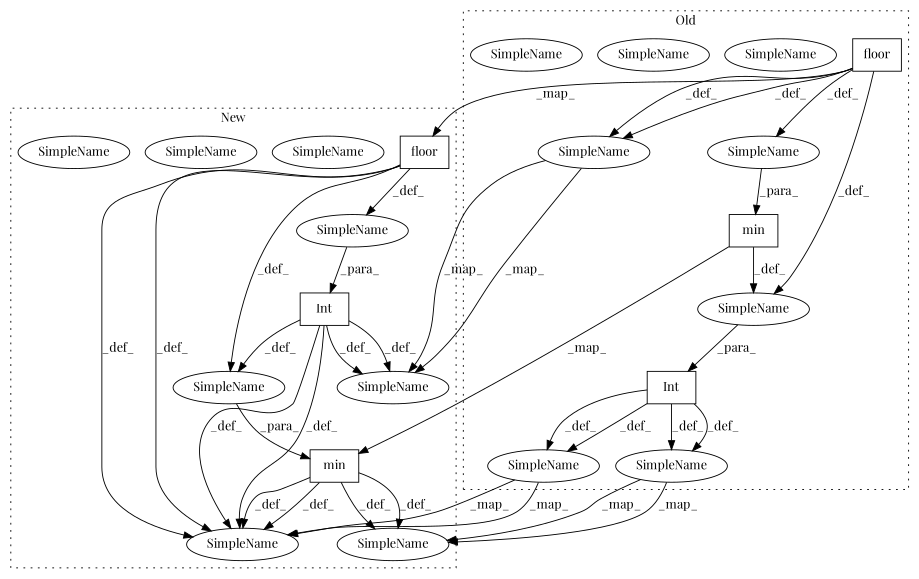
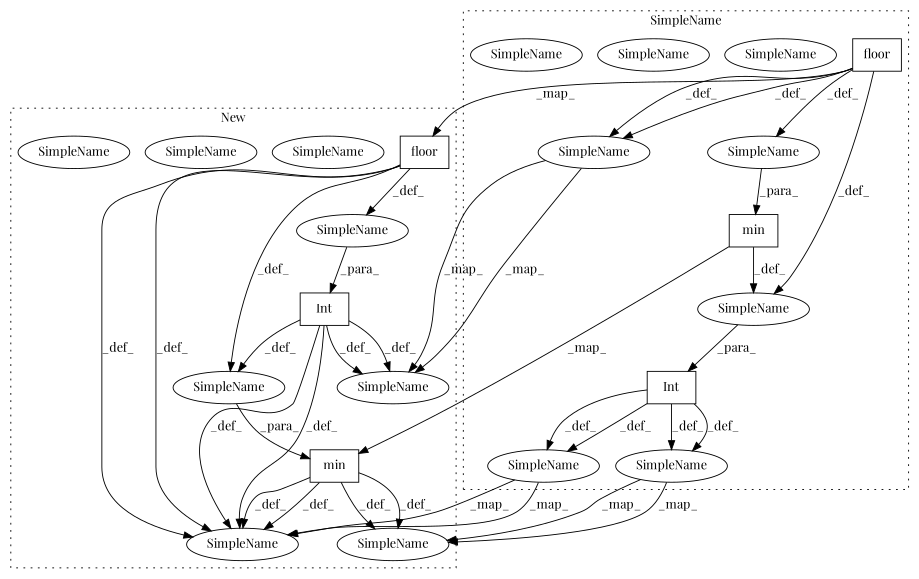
(686, 21) -> (686, 21)
